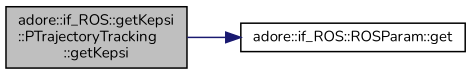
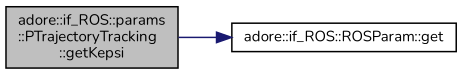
(96, 37) -> (92, 37)
